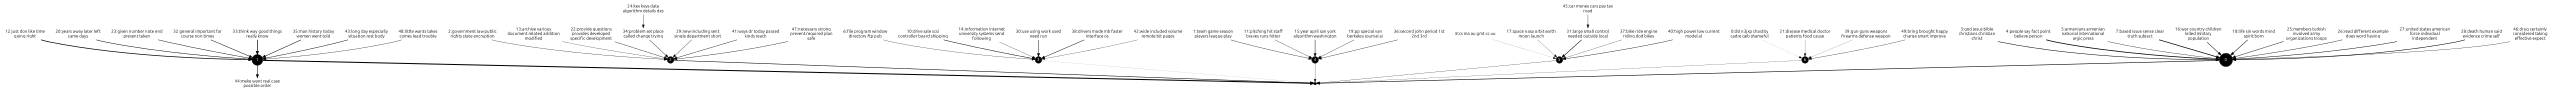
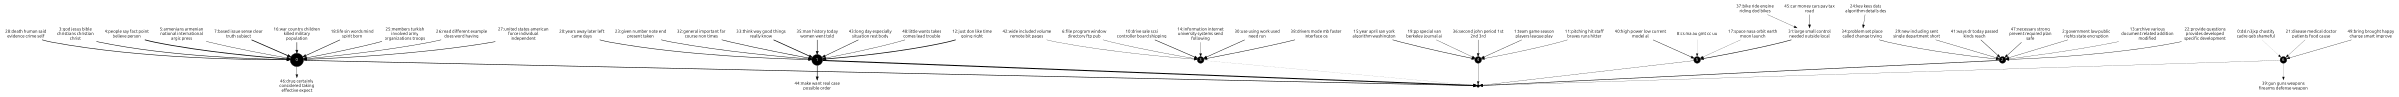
(1594, 49) -> (1781, 21)
(1832, 49) -> (2283, 70)
(2401, 53) -> (297, 71)
